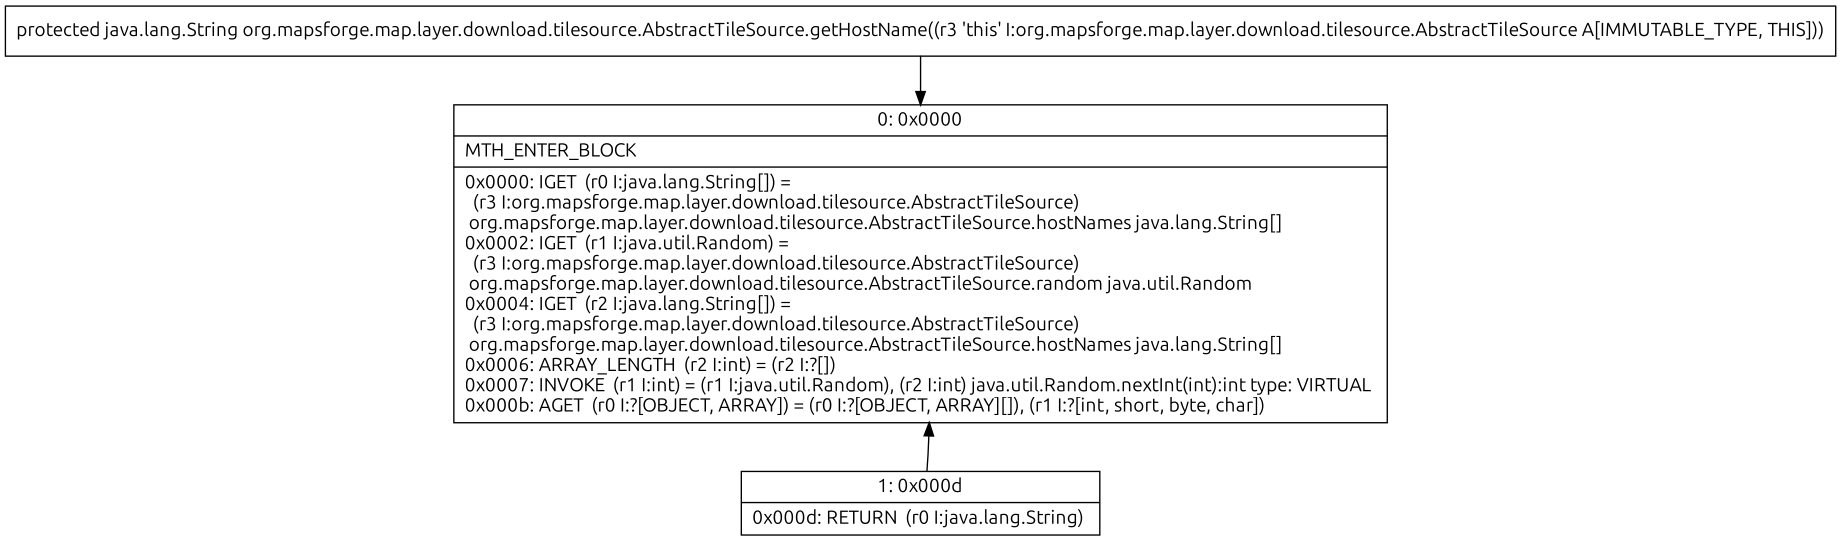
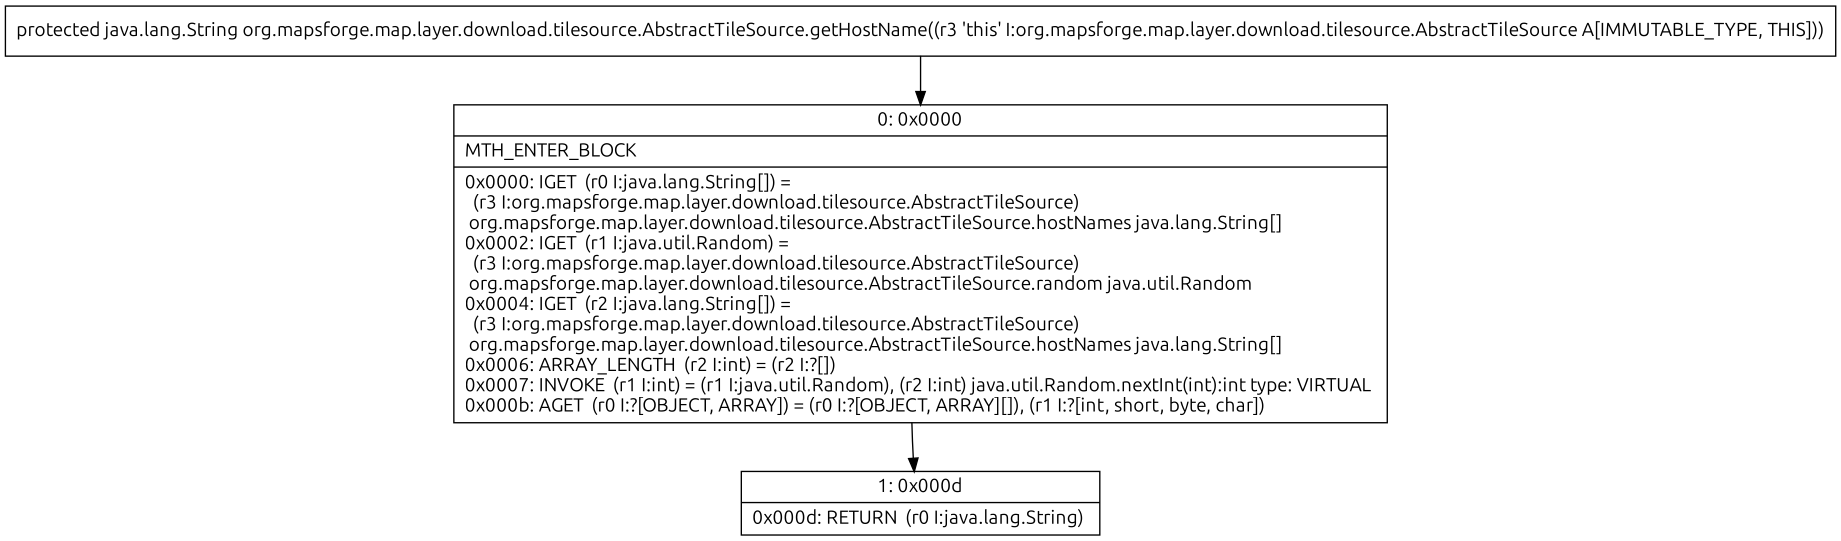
(928, 454) -> (912, 440)
